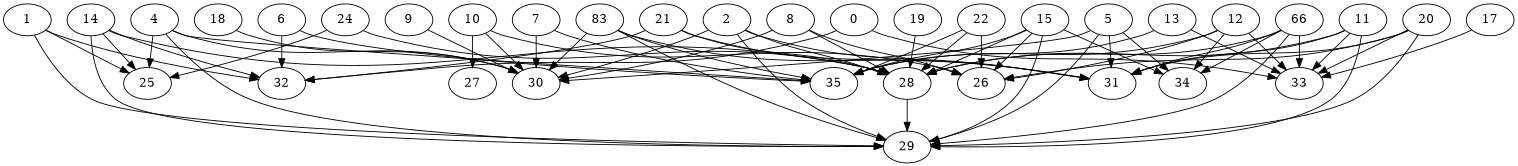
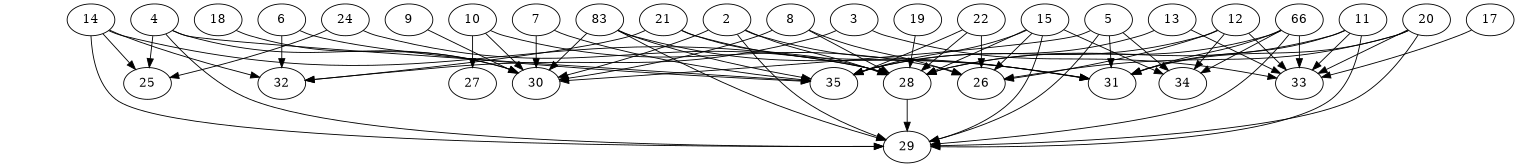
(27, 20) -> none
(854, 20) -> (854, 20)
